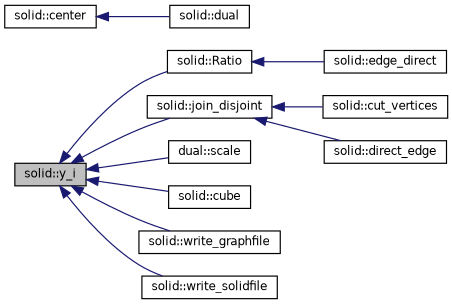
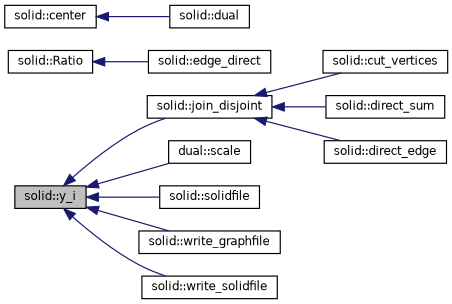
(112, 105) -> none
none -> (385, 107)
(210, 197) -> (210, 197)
